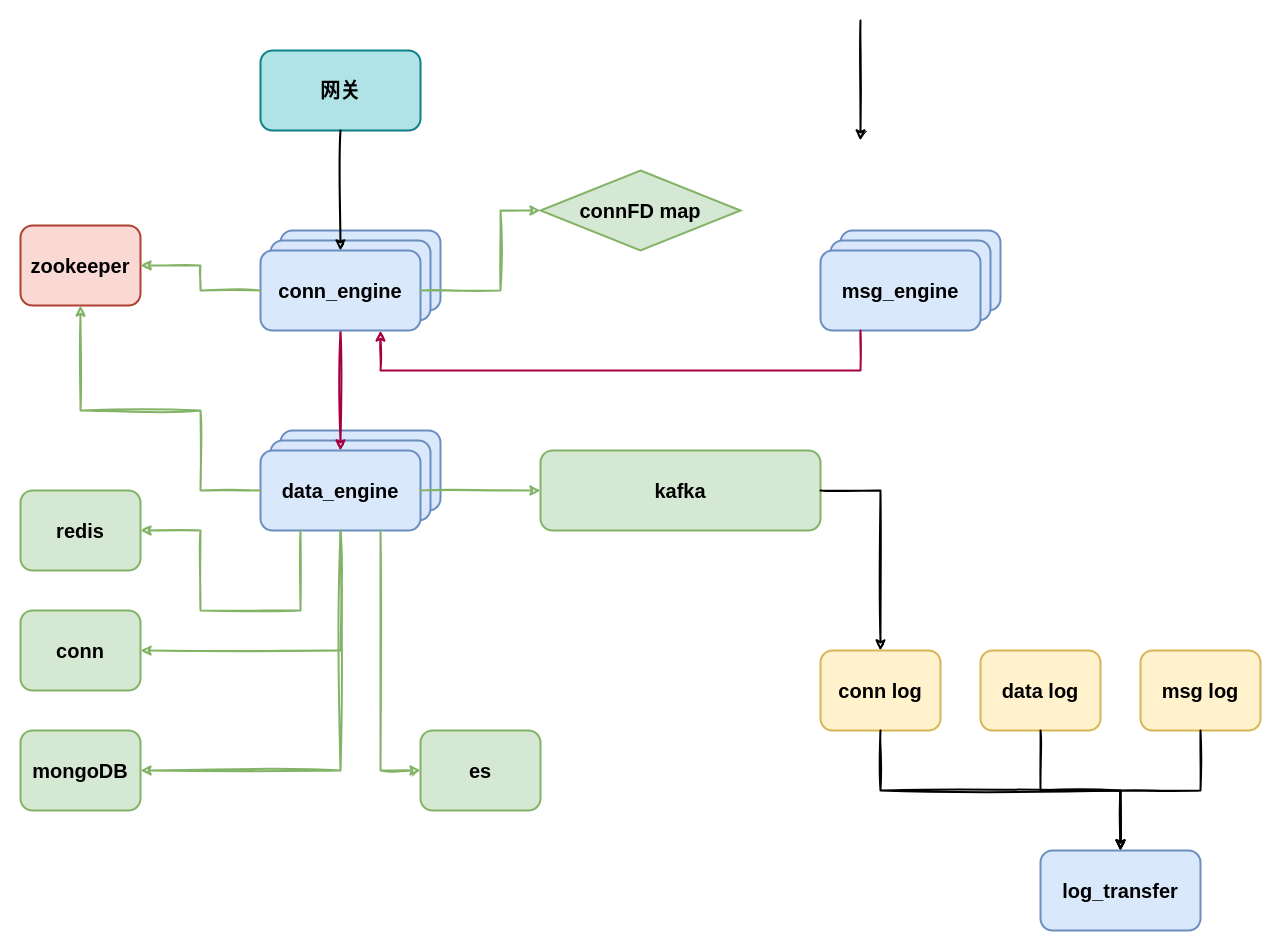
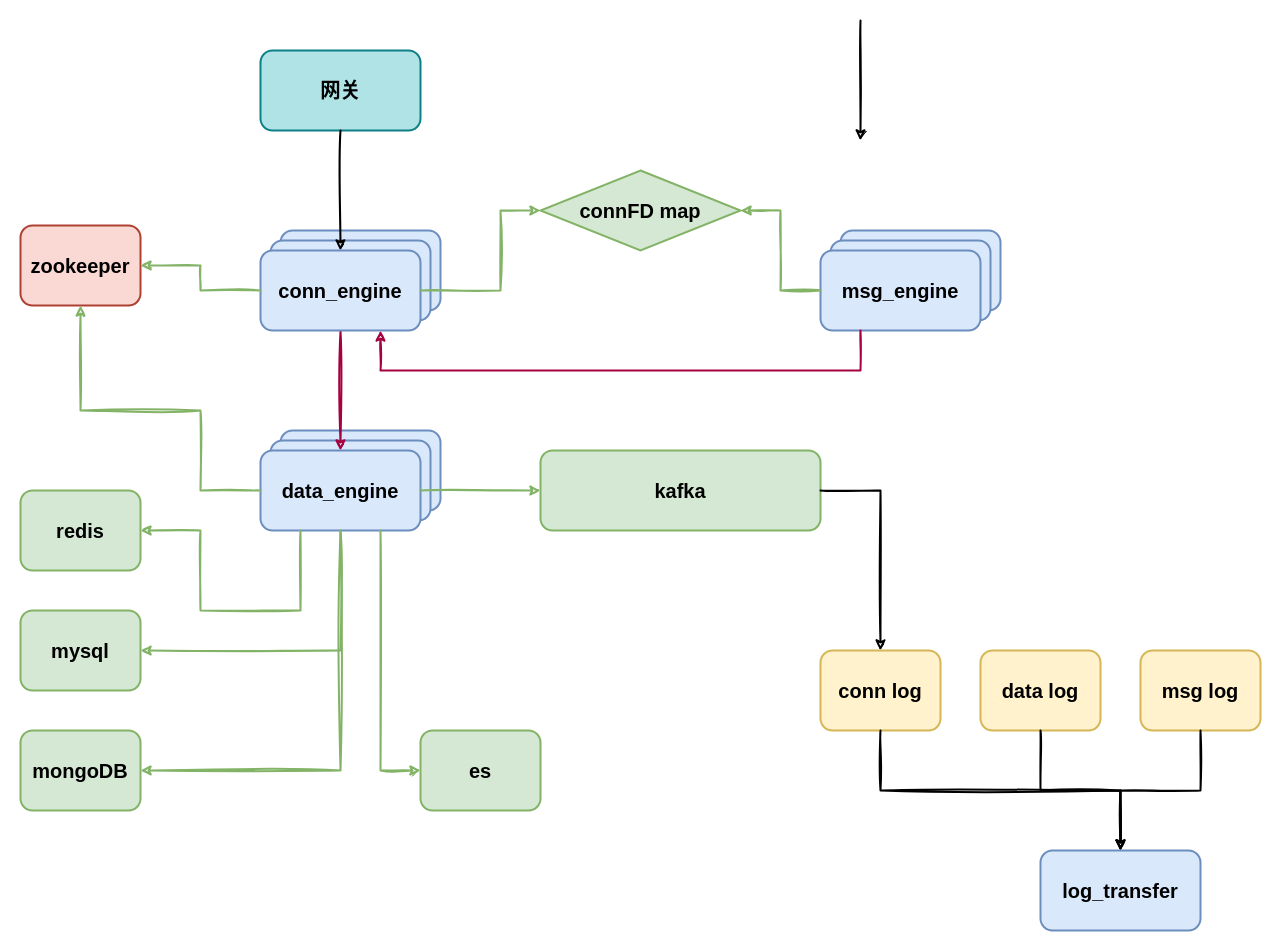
none -> (781, 256)
(81, 651) -> (81, 651)
